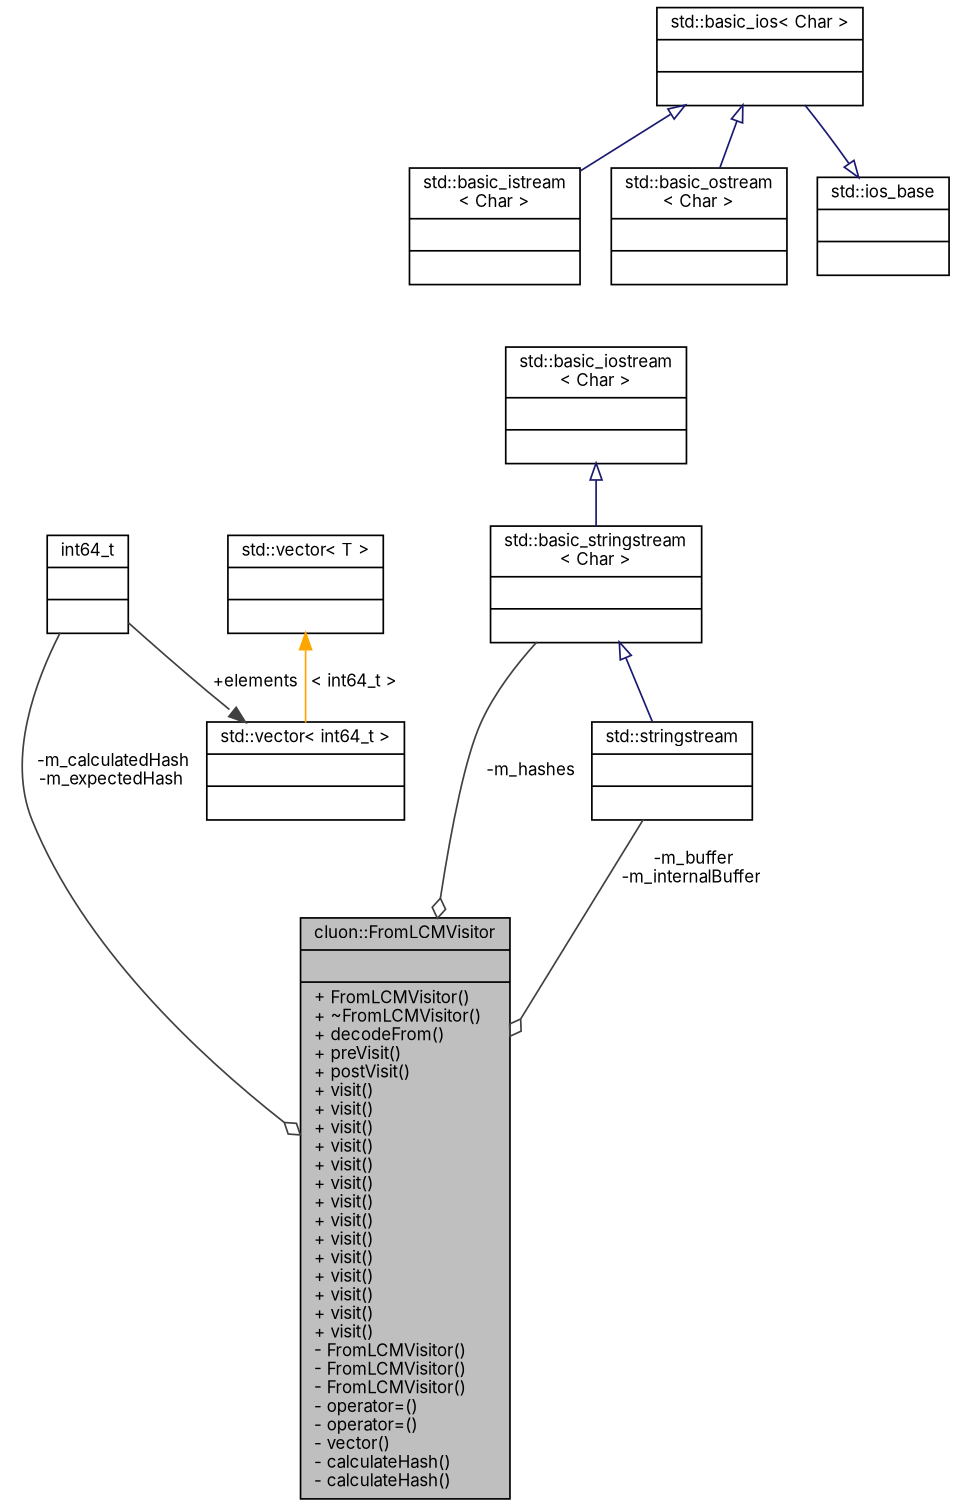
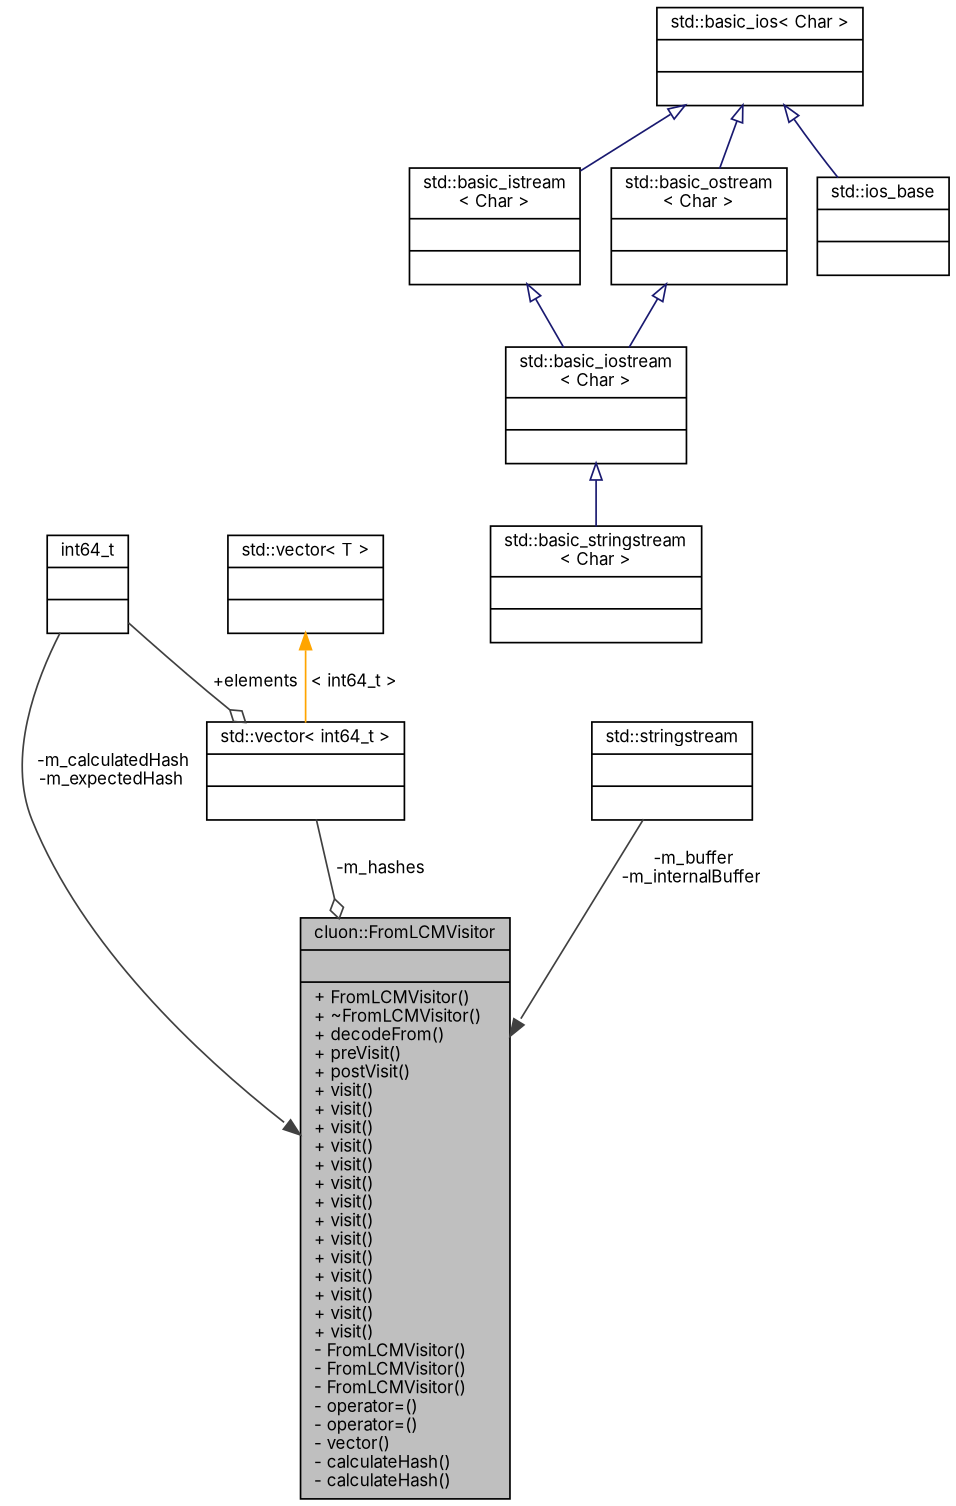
(827, 134) -> (816, 149)
none -> (550, 323)
none -> (643, 323)
(178, 667) -> (178, 667)
(639, 690) -> none
(468, 761) -> (325, 859)
(80, 909) -> (80, 909)
(582, 919) -> (582, 919)
